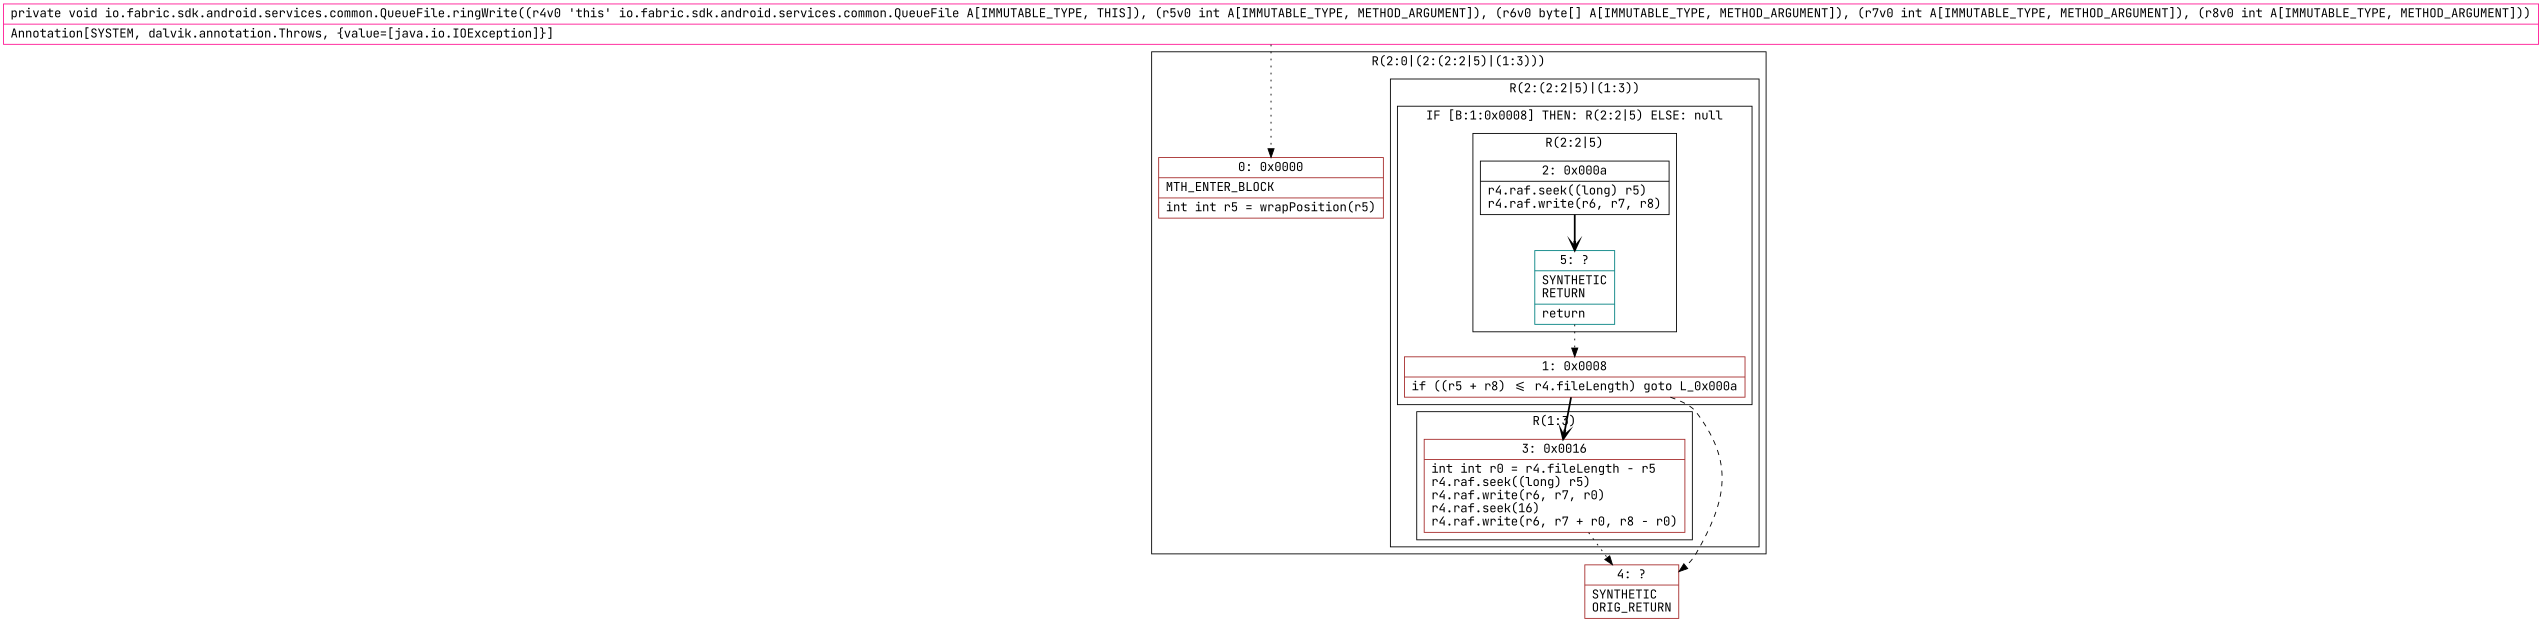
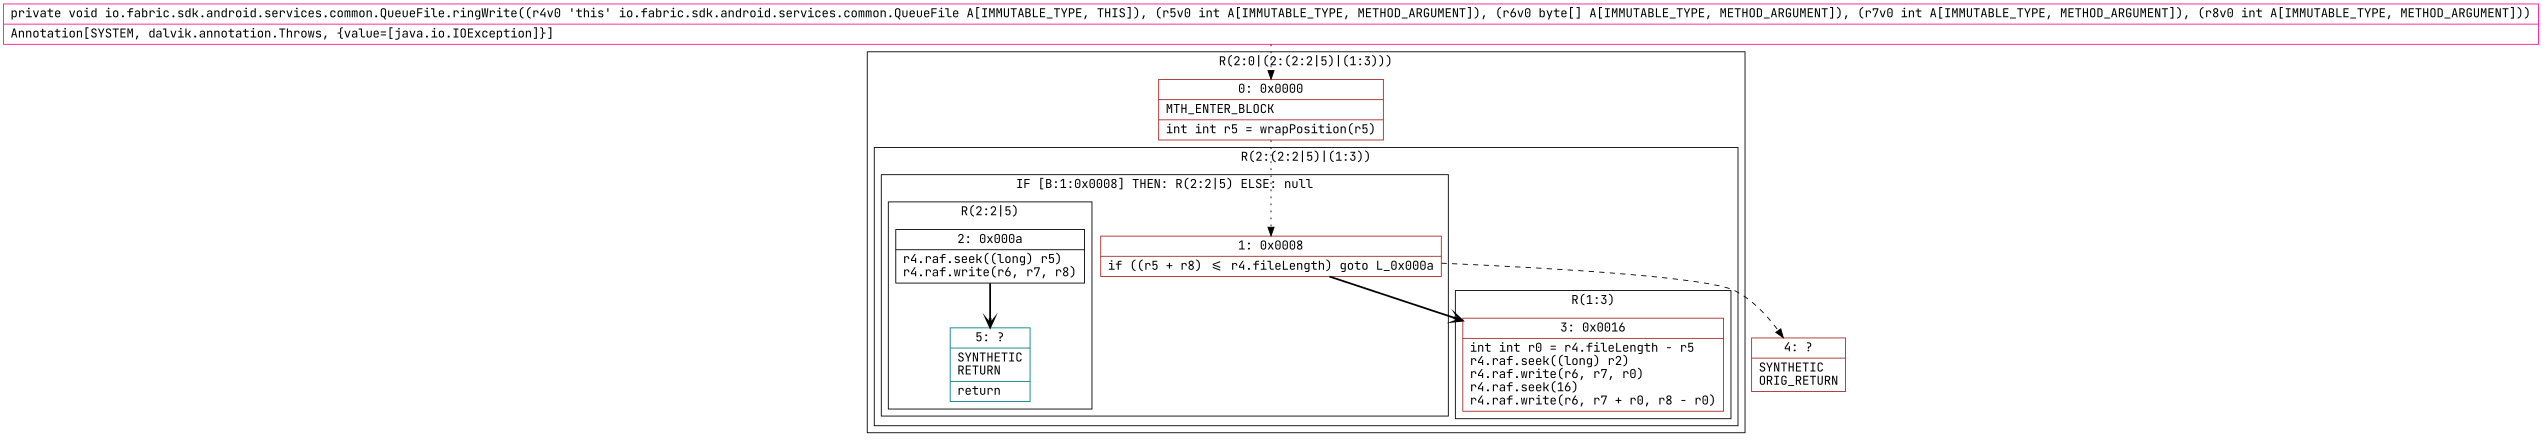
(1575, 337) -> (1271, 184)
(1511, 482) -> (1550, 361)
(1598, 545) -> none
